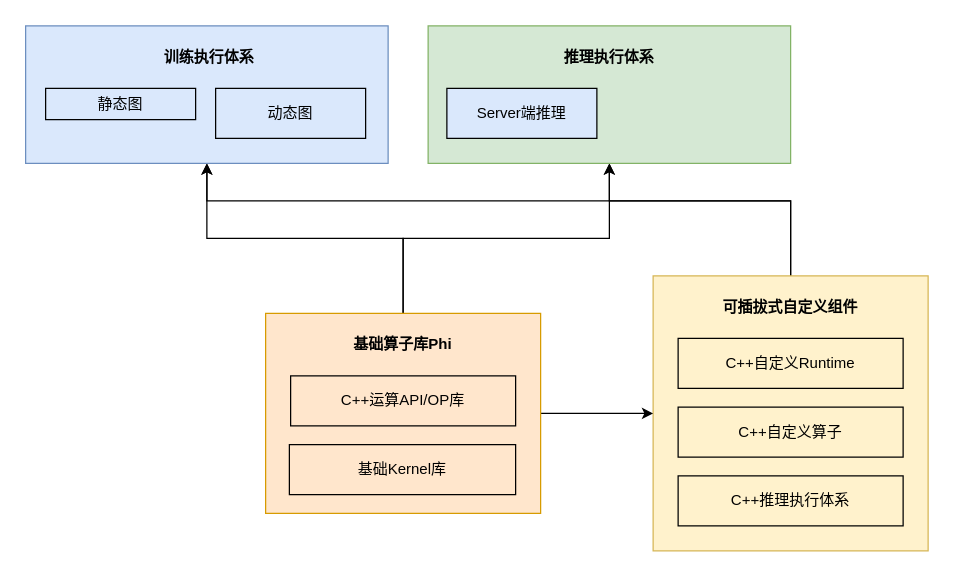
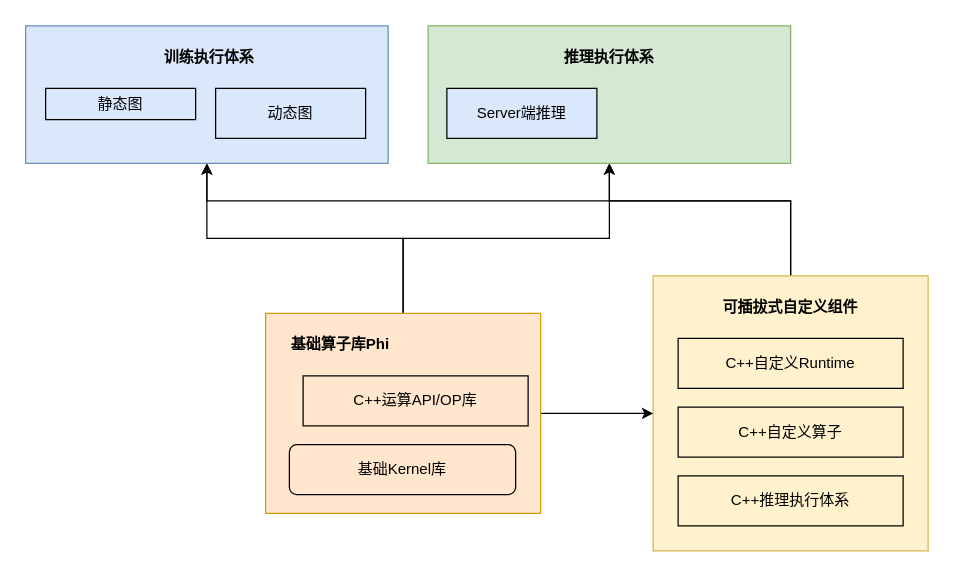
(403, 344) -> (340, 344)
(403, 401) -> (416, 401)
(403, 469) -> (403, 469)
